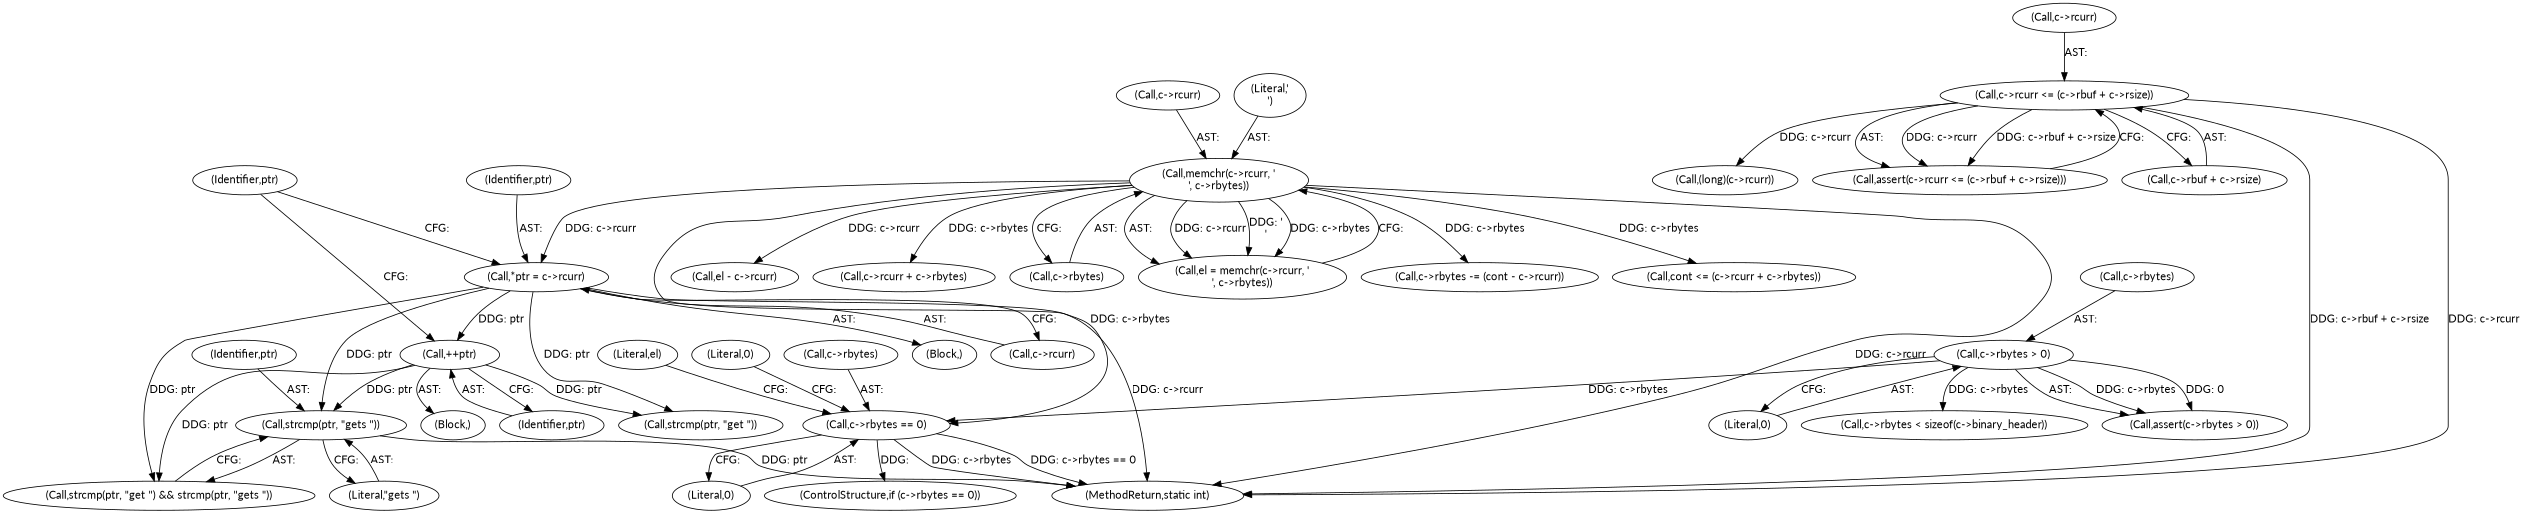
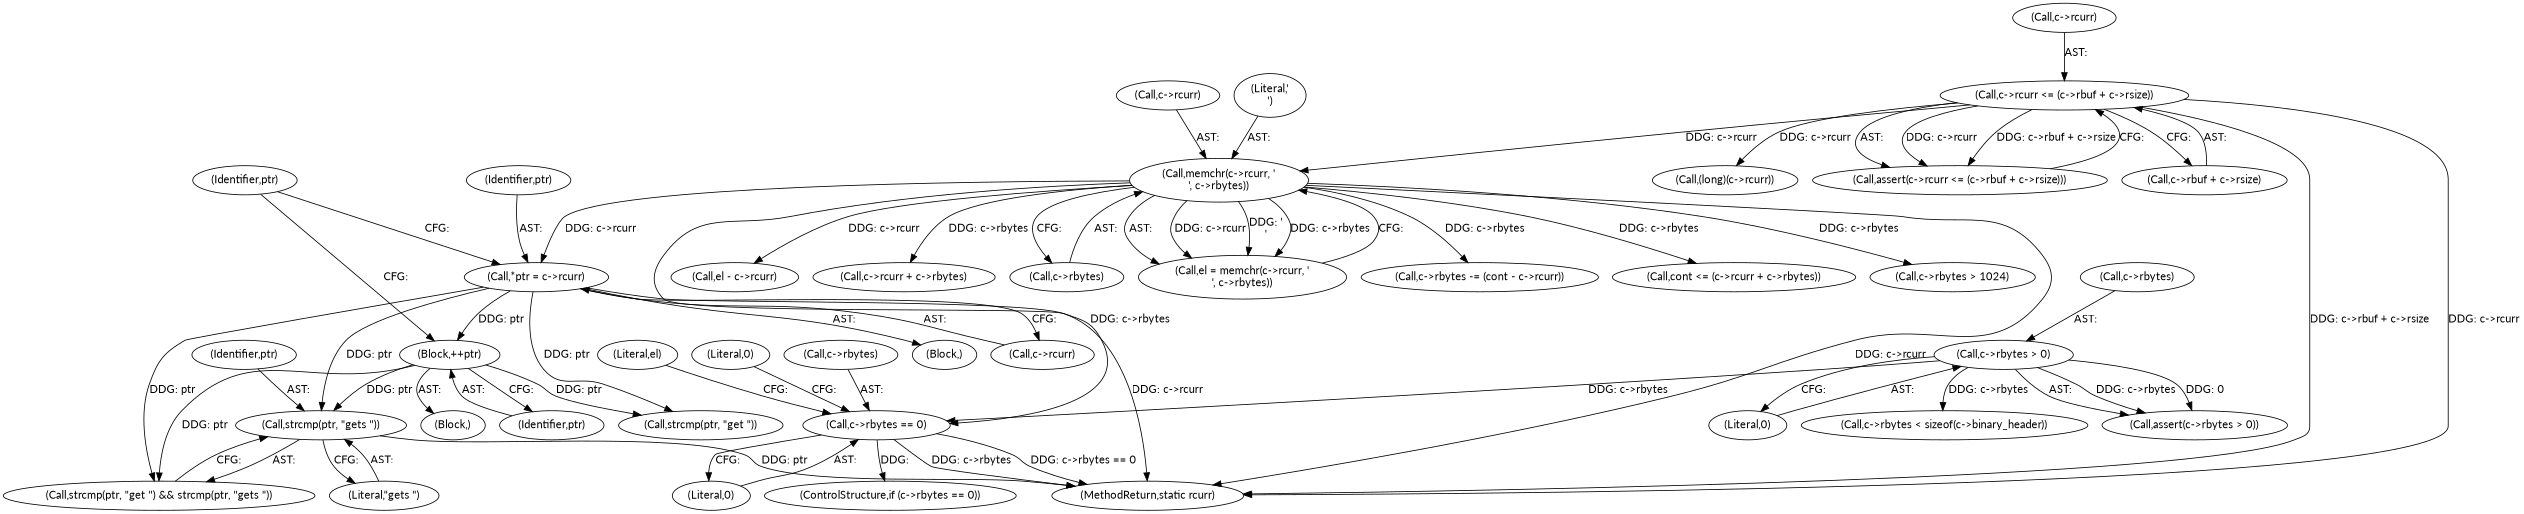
none -> (1639, 136)
none -> (1953, 277)
(450, 355) -> (450, 355)
(1148, 496) -> (1148, 496)
